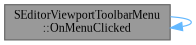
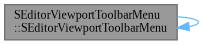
(87, 22) -> (91, 22)
